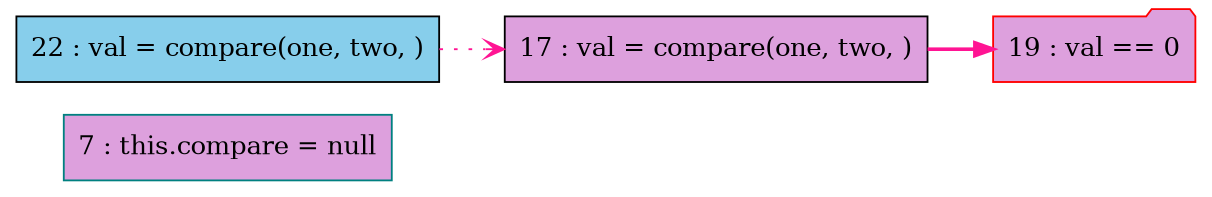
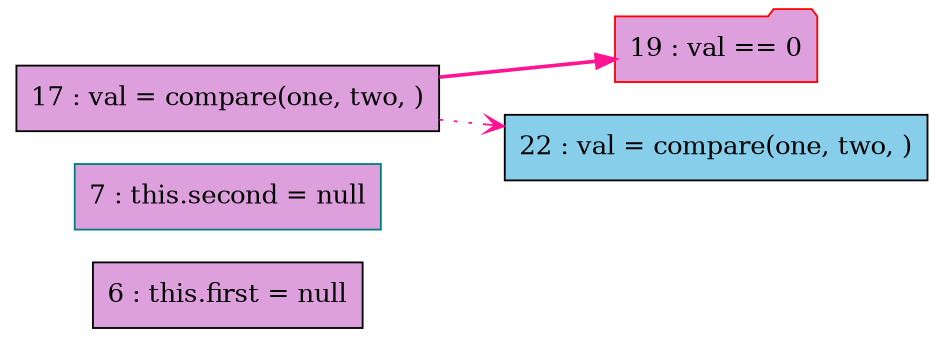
(462, 49) -> (463, 122)
(228, 148) -> (228, 197)
none -> (228, 295)
